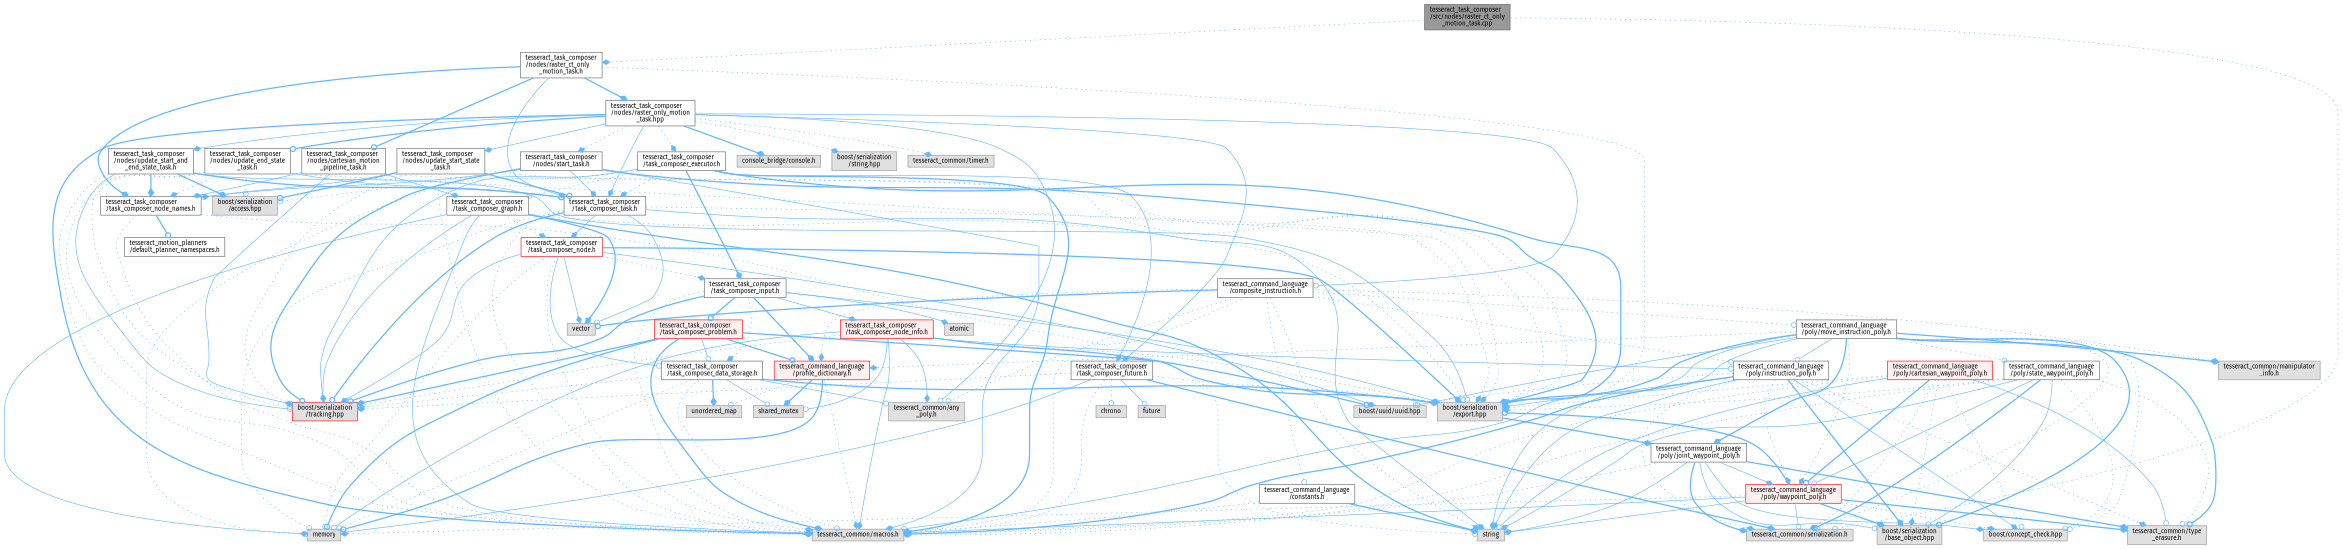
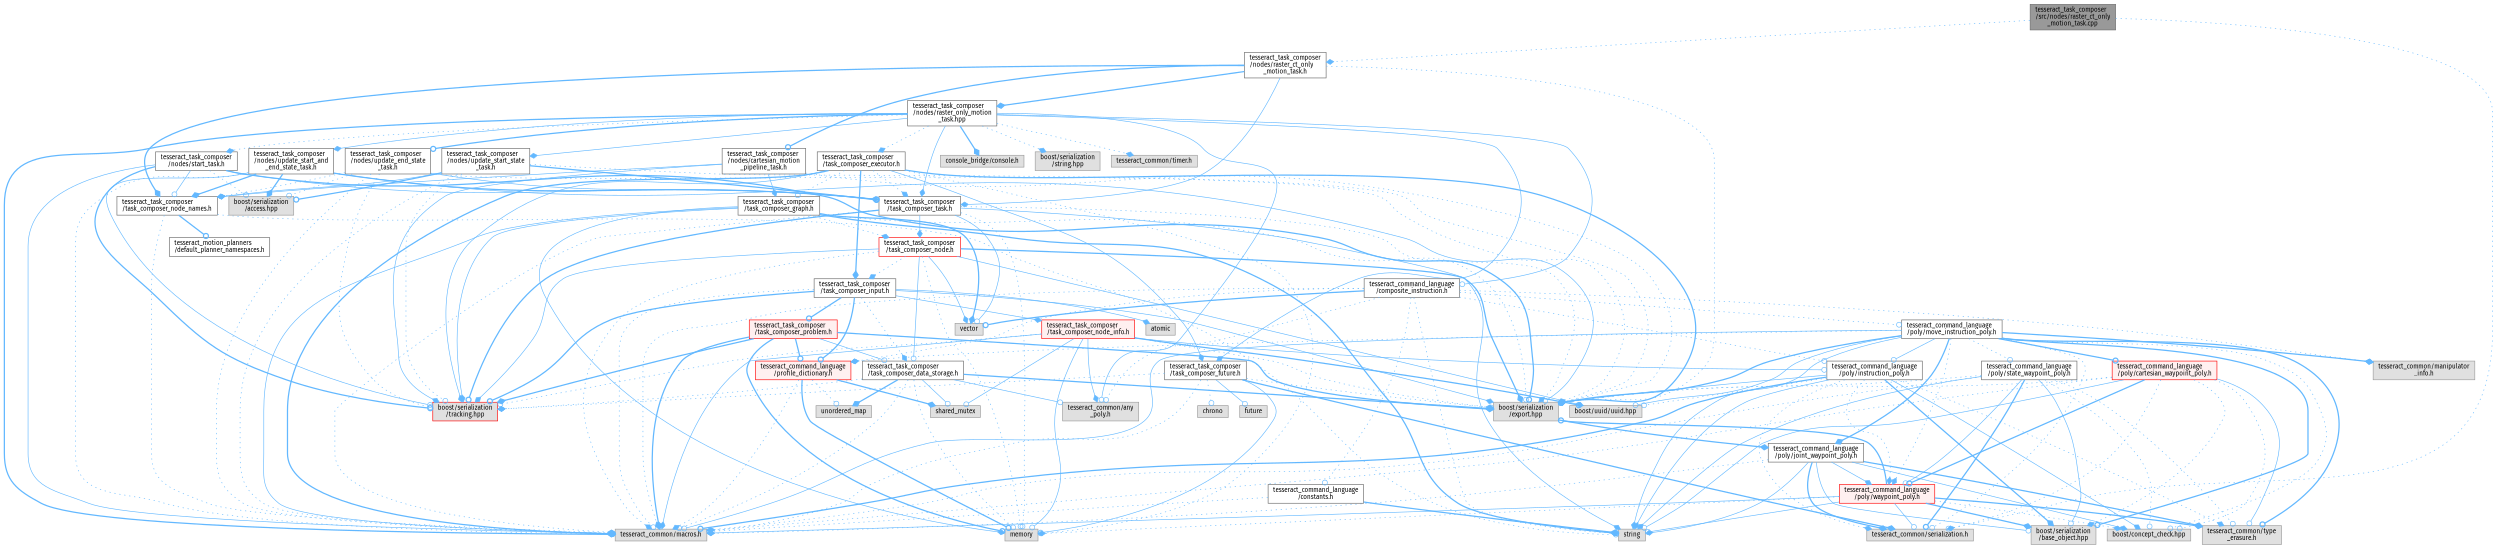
(781, 327) -> (848, 329)
none -> (2076, 353)
